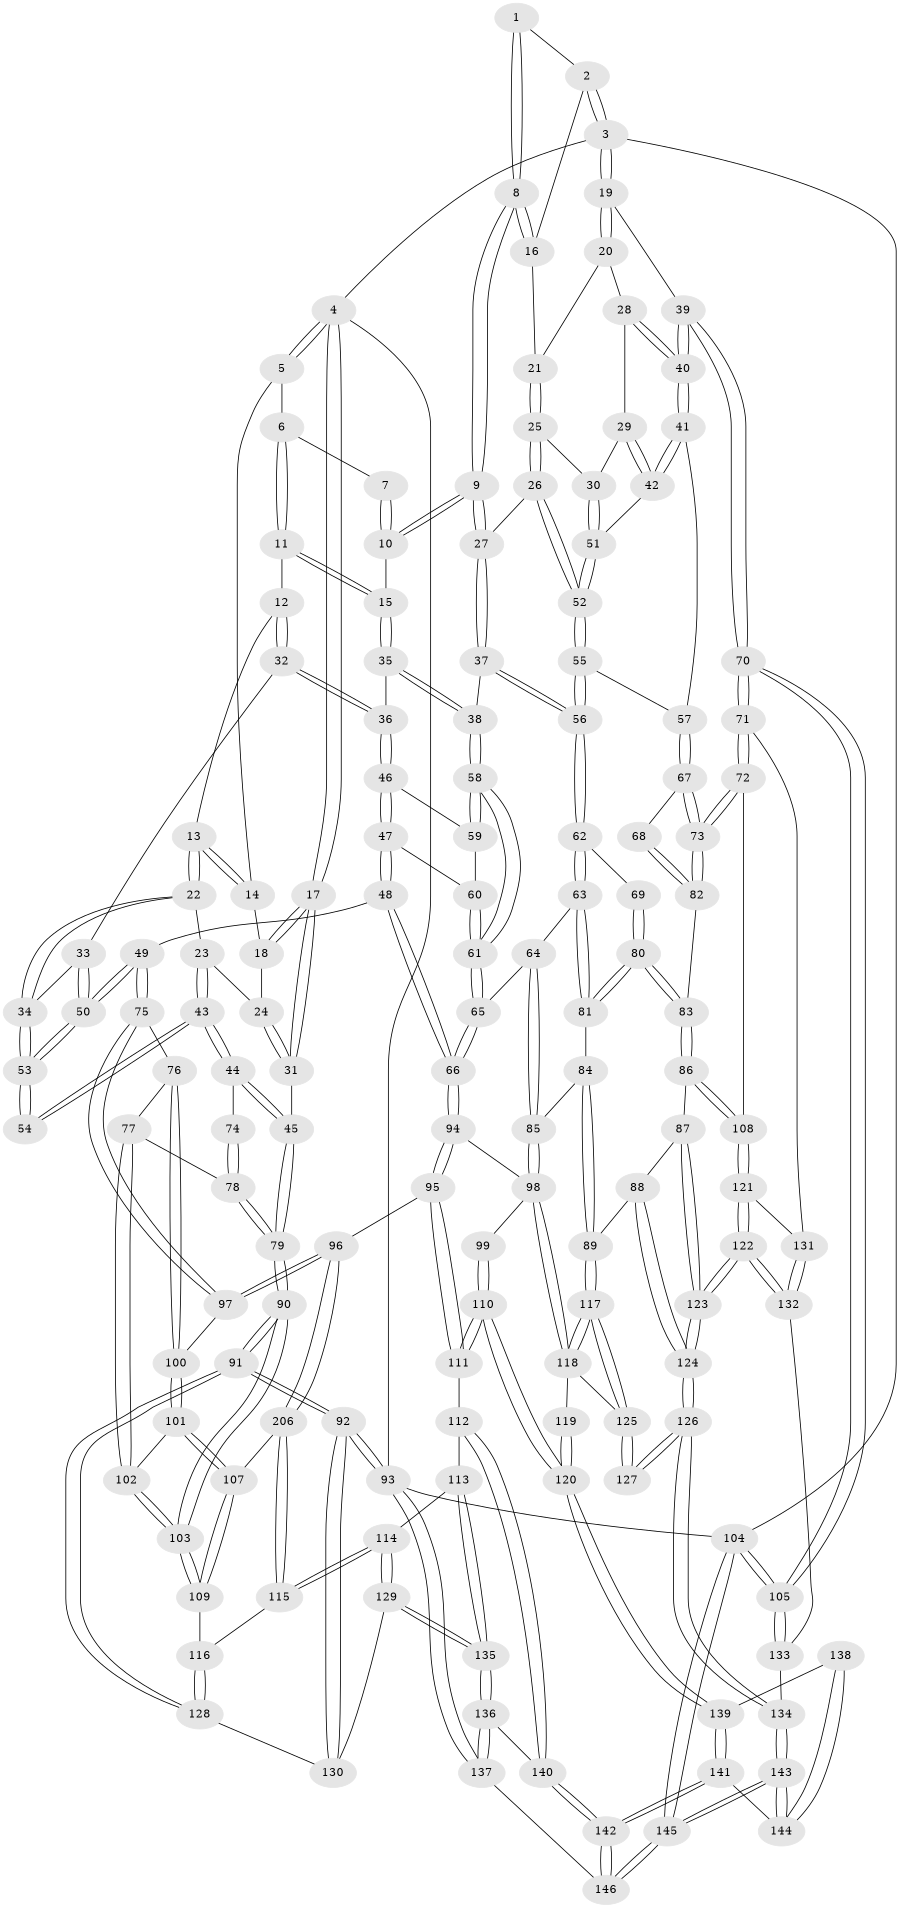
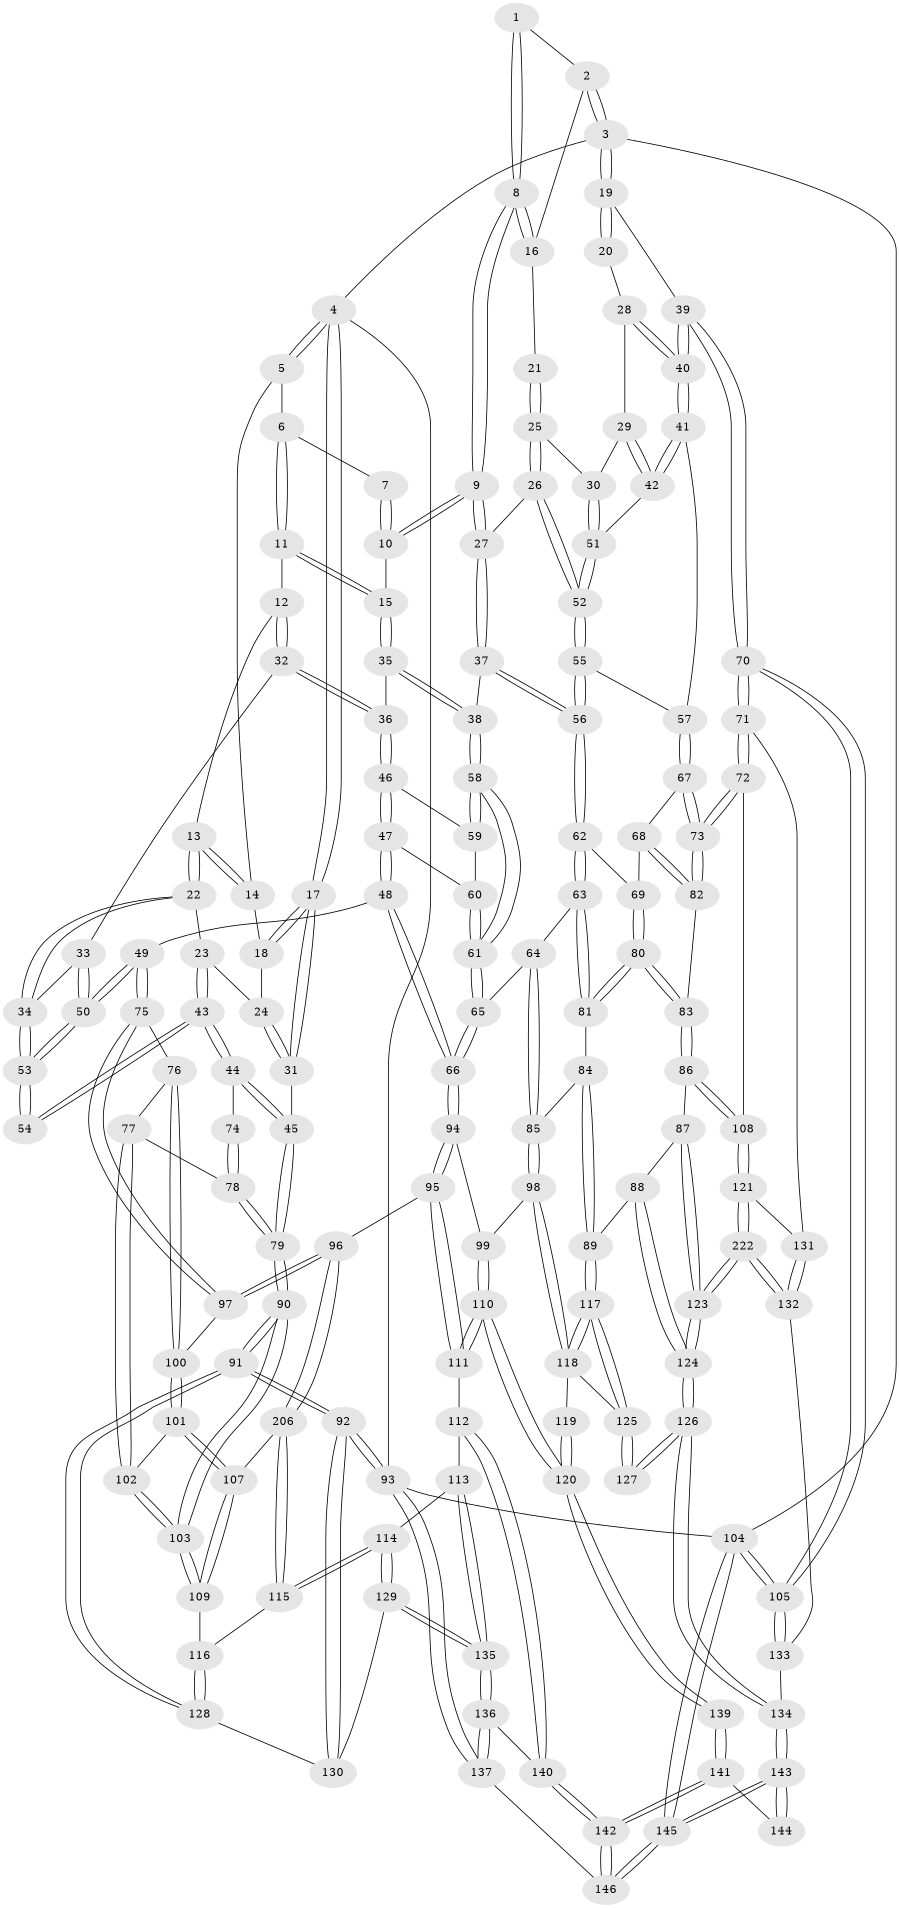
(571, 310) -> none
none -> (639, 866)
(494, 1159) -> (468, 1188)
(743, 1246) -> (743, 1246)
(841, 1656) -> none
